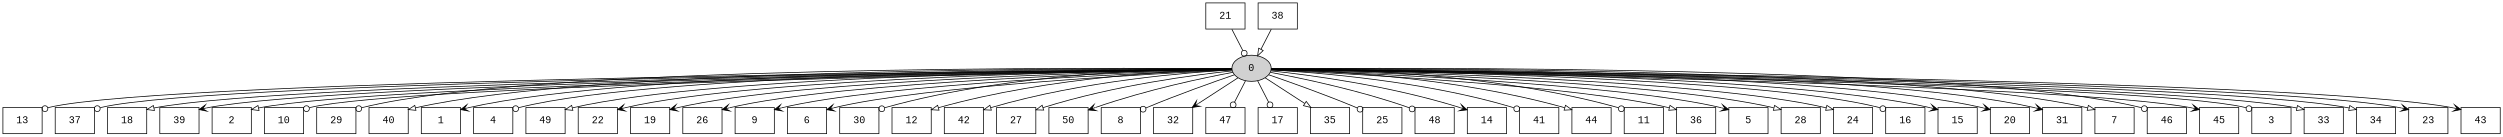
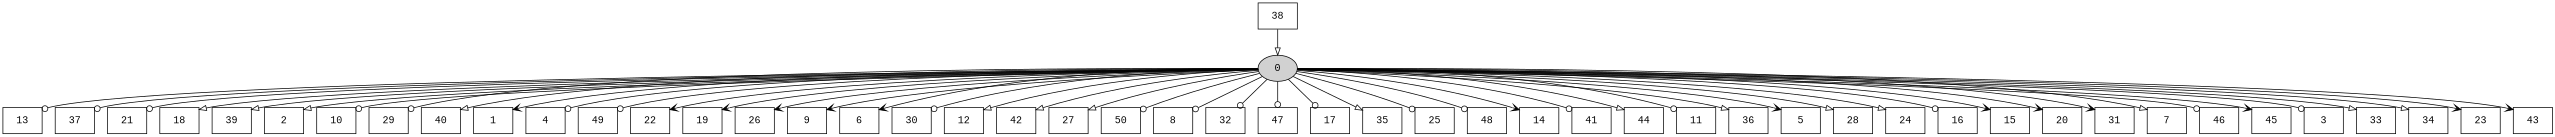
(1237, 40) -> (705, 79)
(901, 77) -> (940, 77)
(719, 80) -> (758, 80)
(1164, 88) -> (1202, 89)
(1218, 91) -> (1255, 91)
